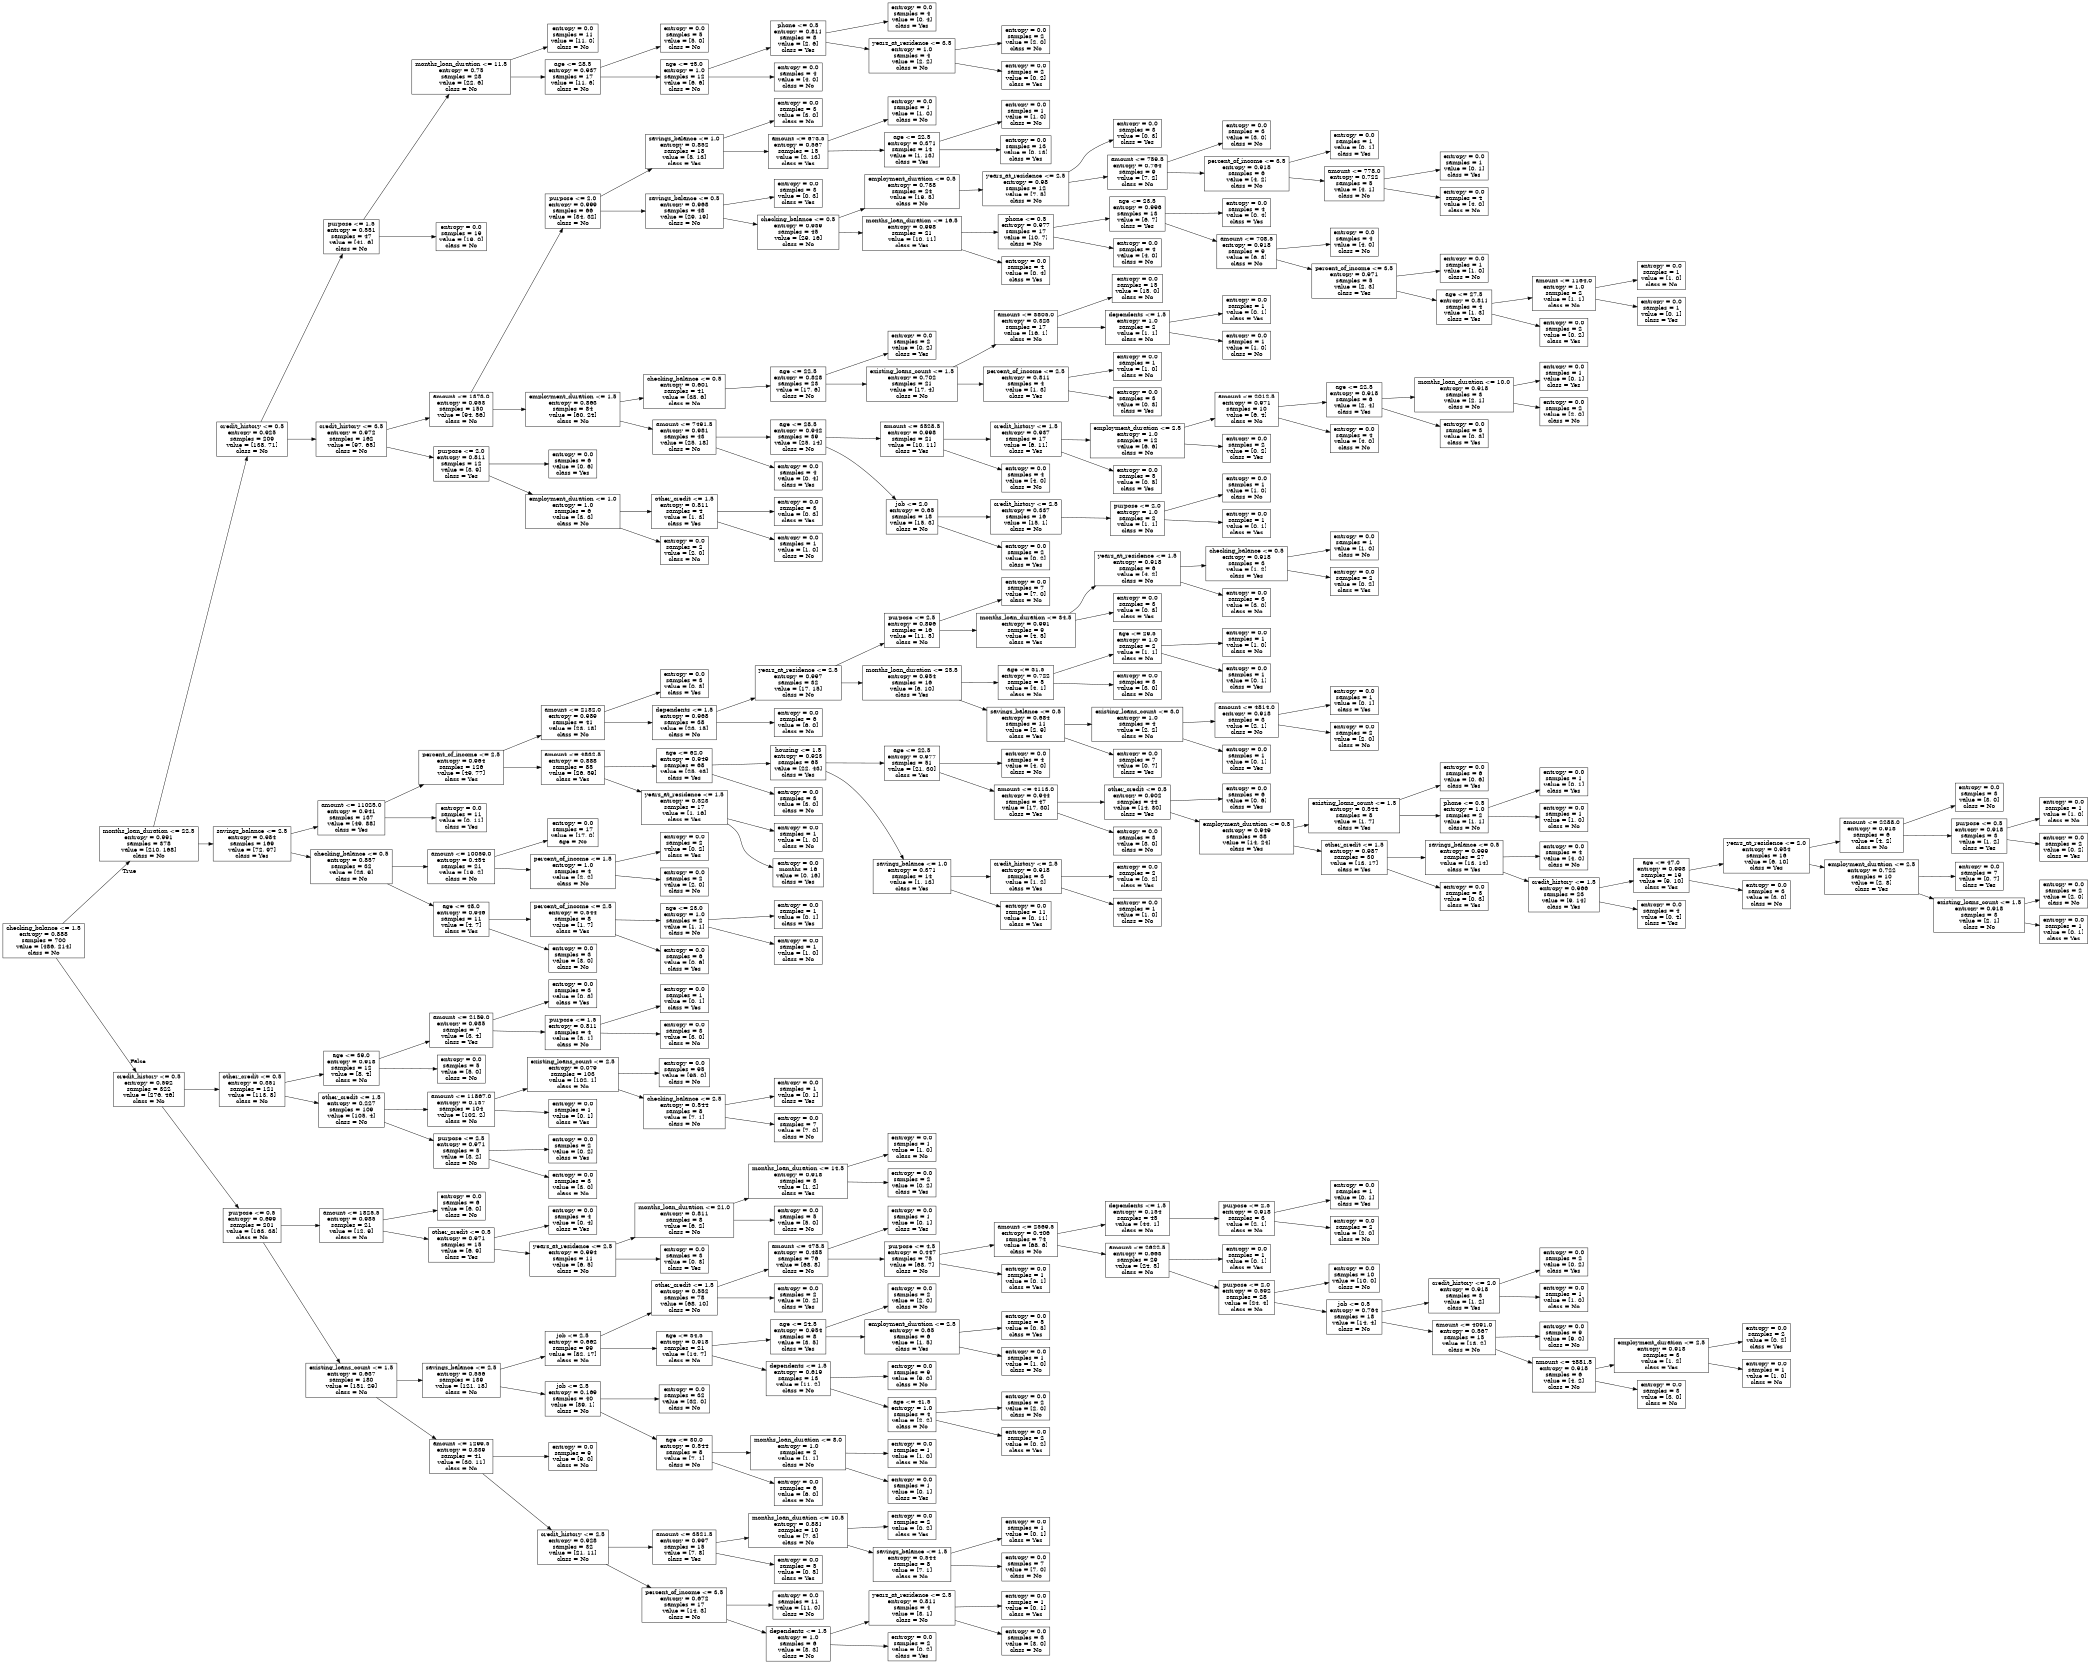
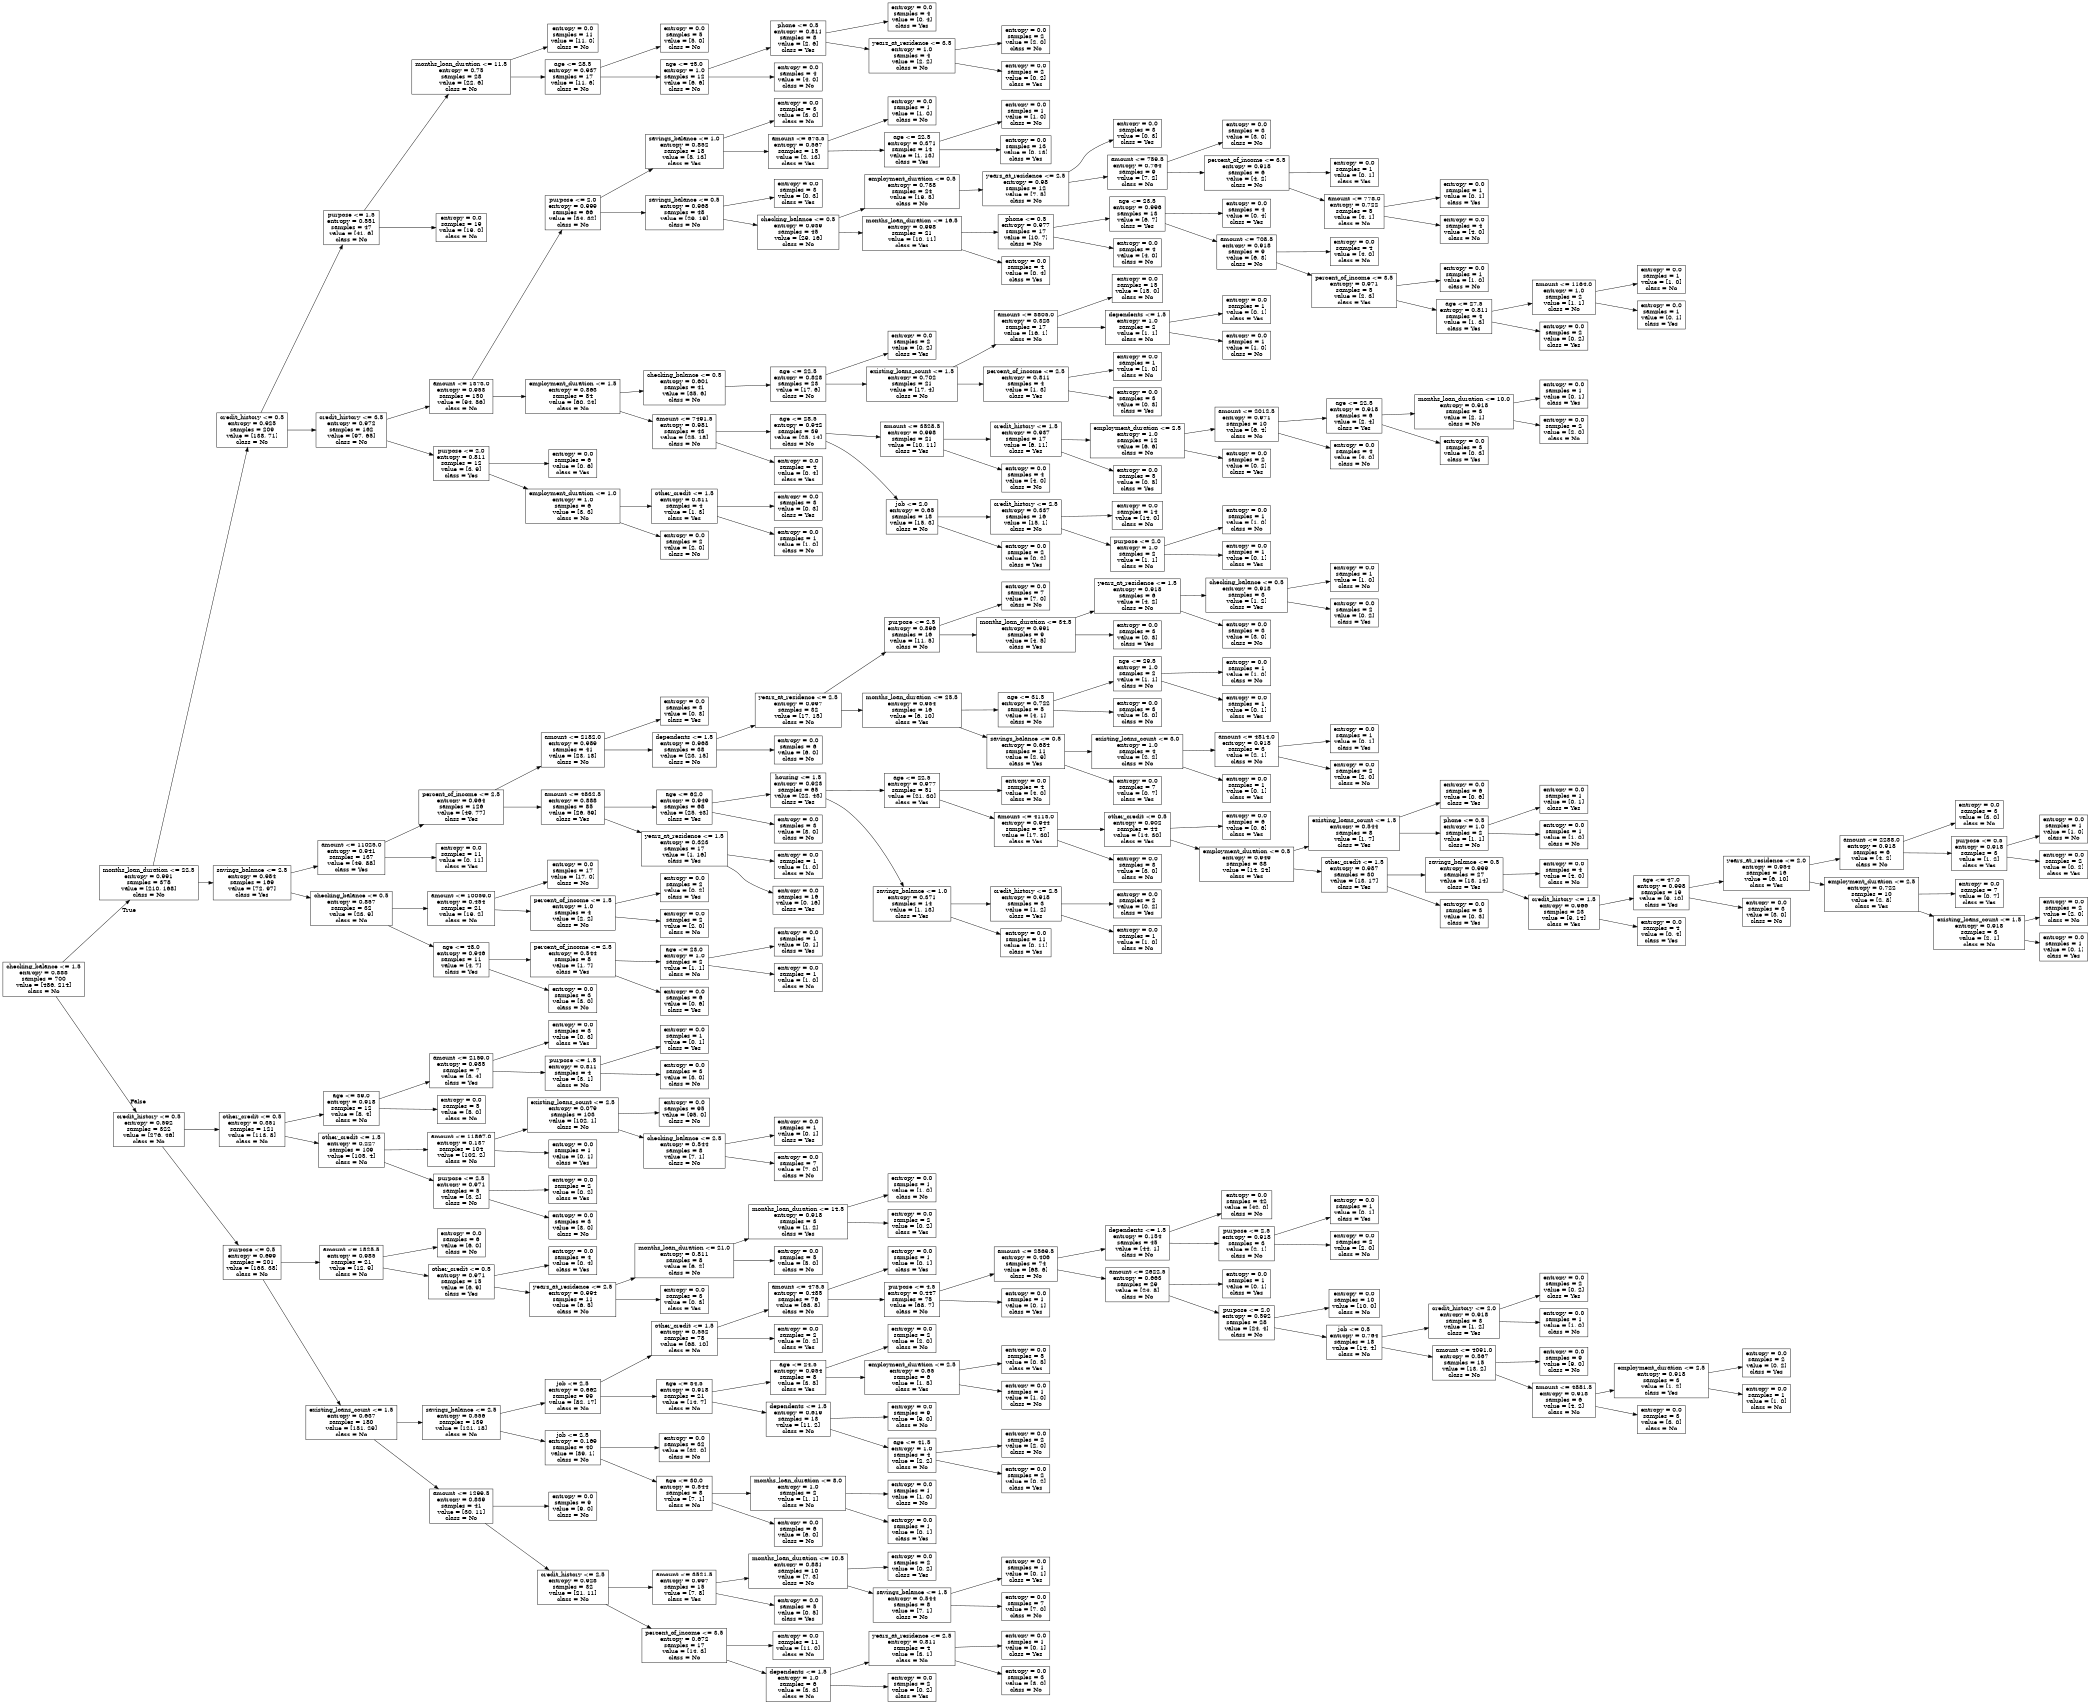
none -> (1137, 515)
(573, 833) -> (573, 874)
(798, 873) -> (798, 900)
none -> (1247, 1205)
